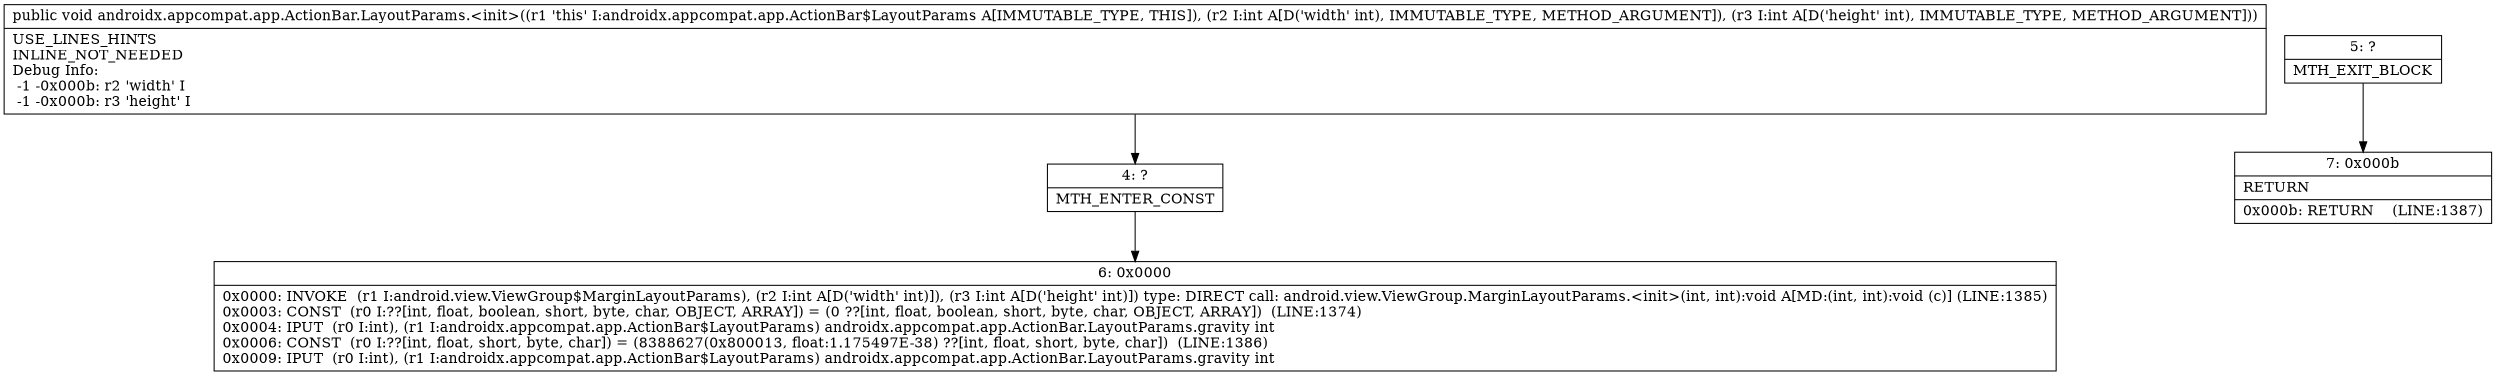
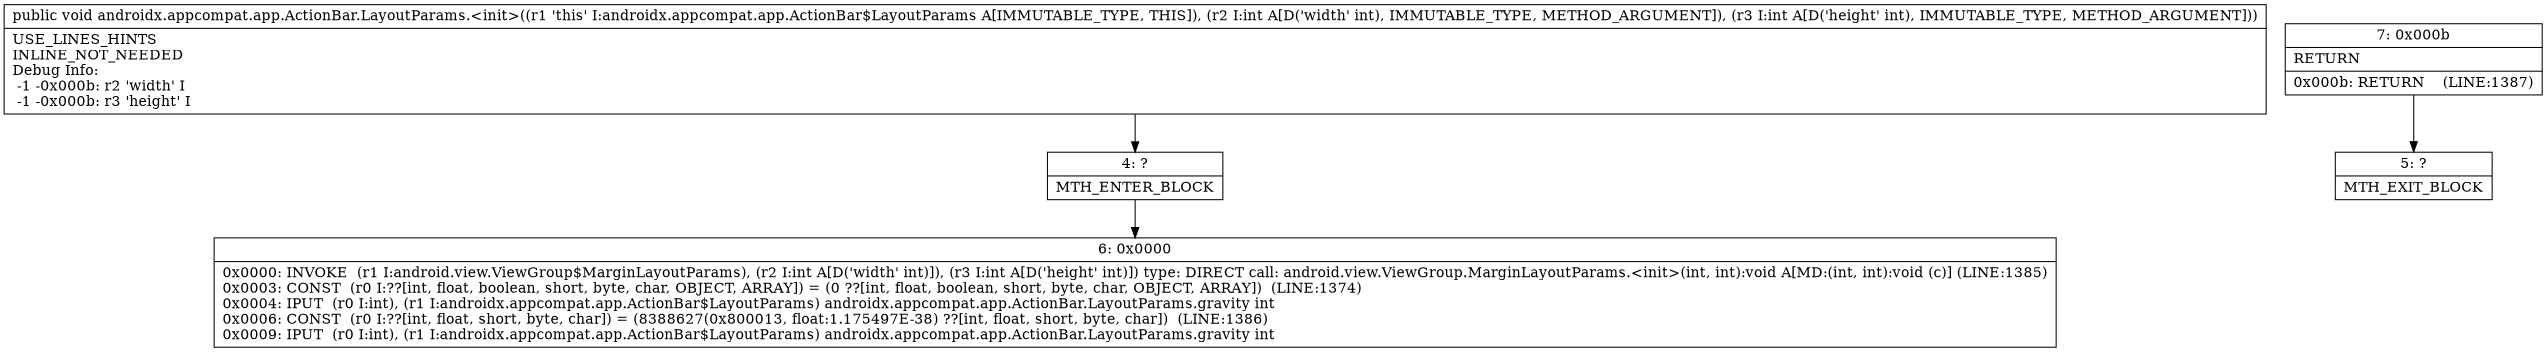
(2363, 113) -> (2414, 118)
(1135, 199) -> (1135, 187)
